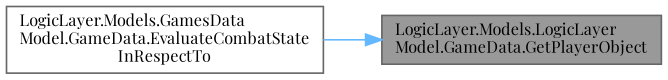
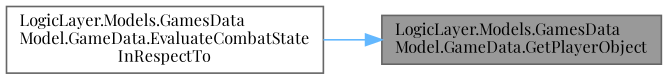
(522, 40) -> (522, 40)
